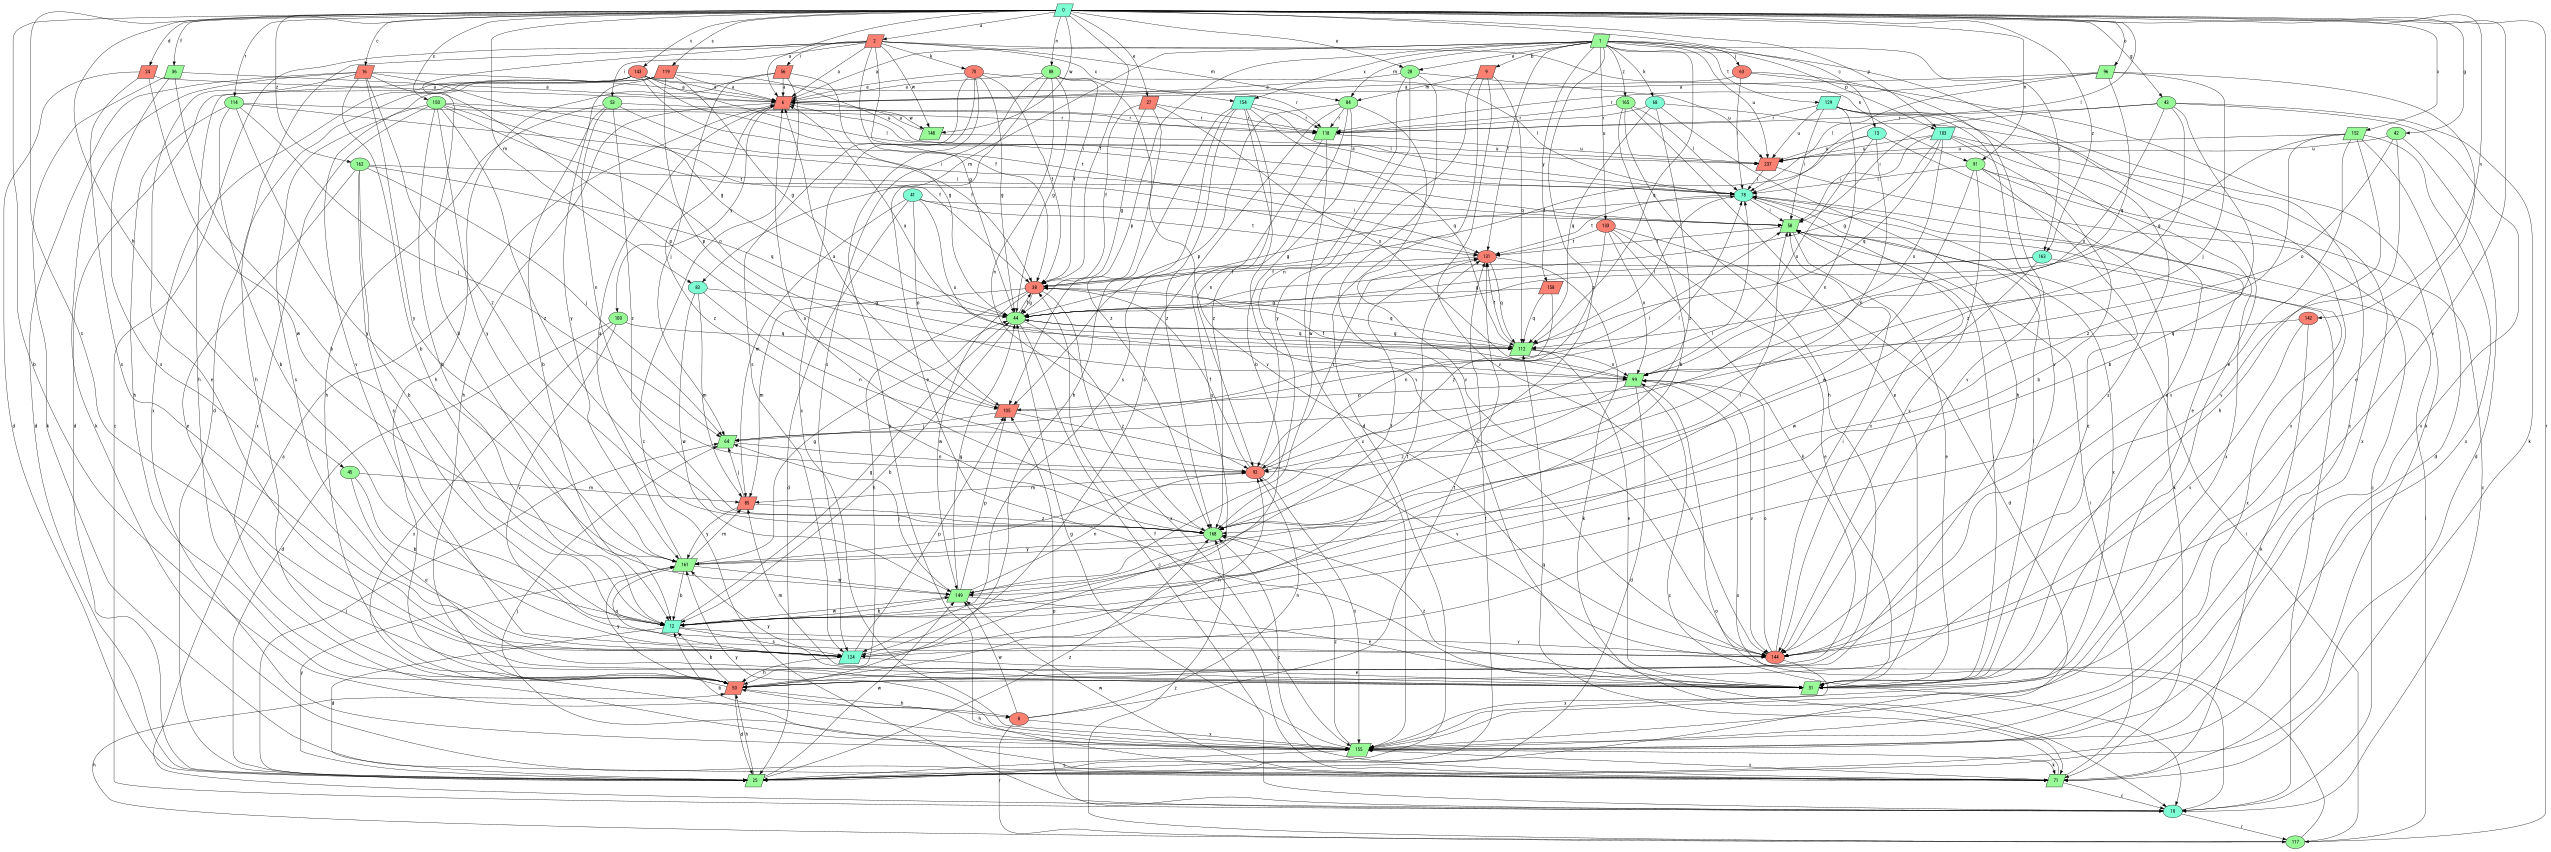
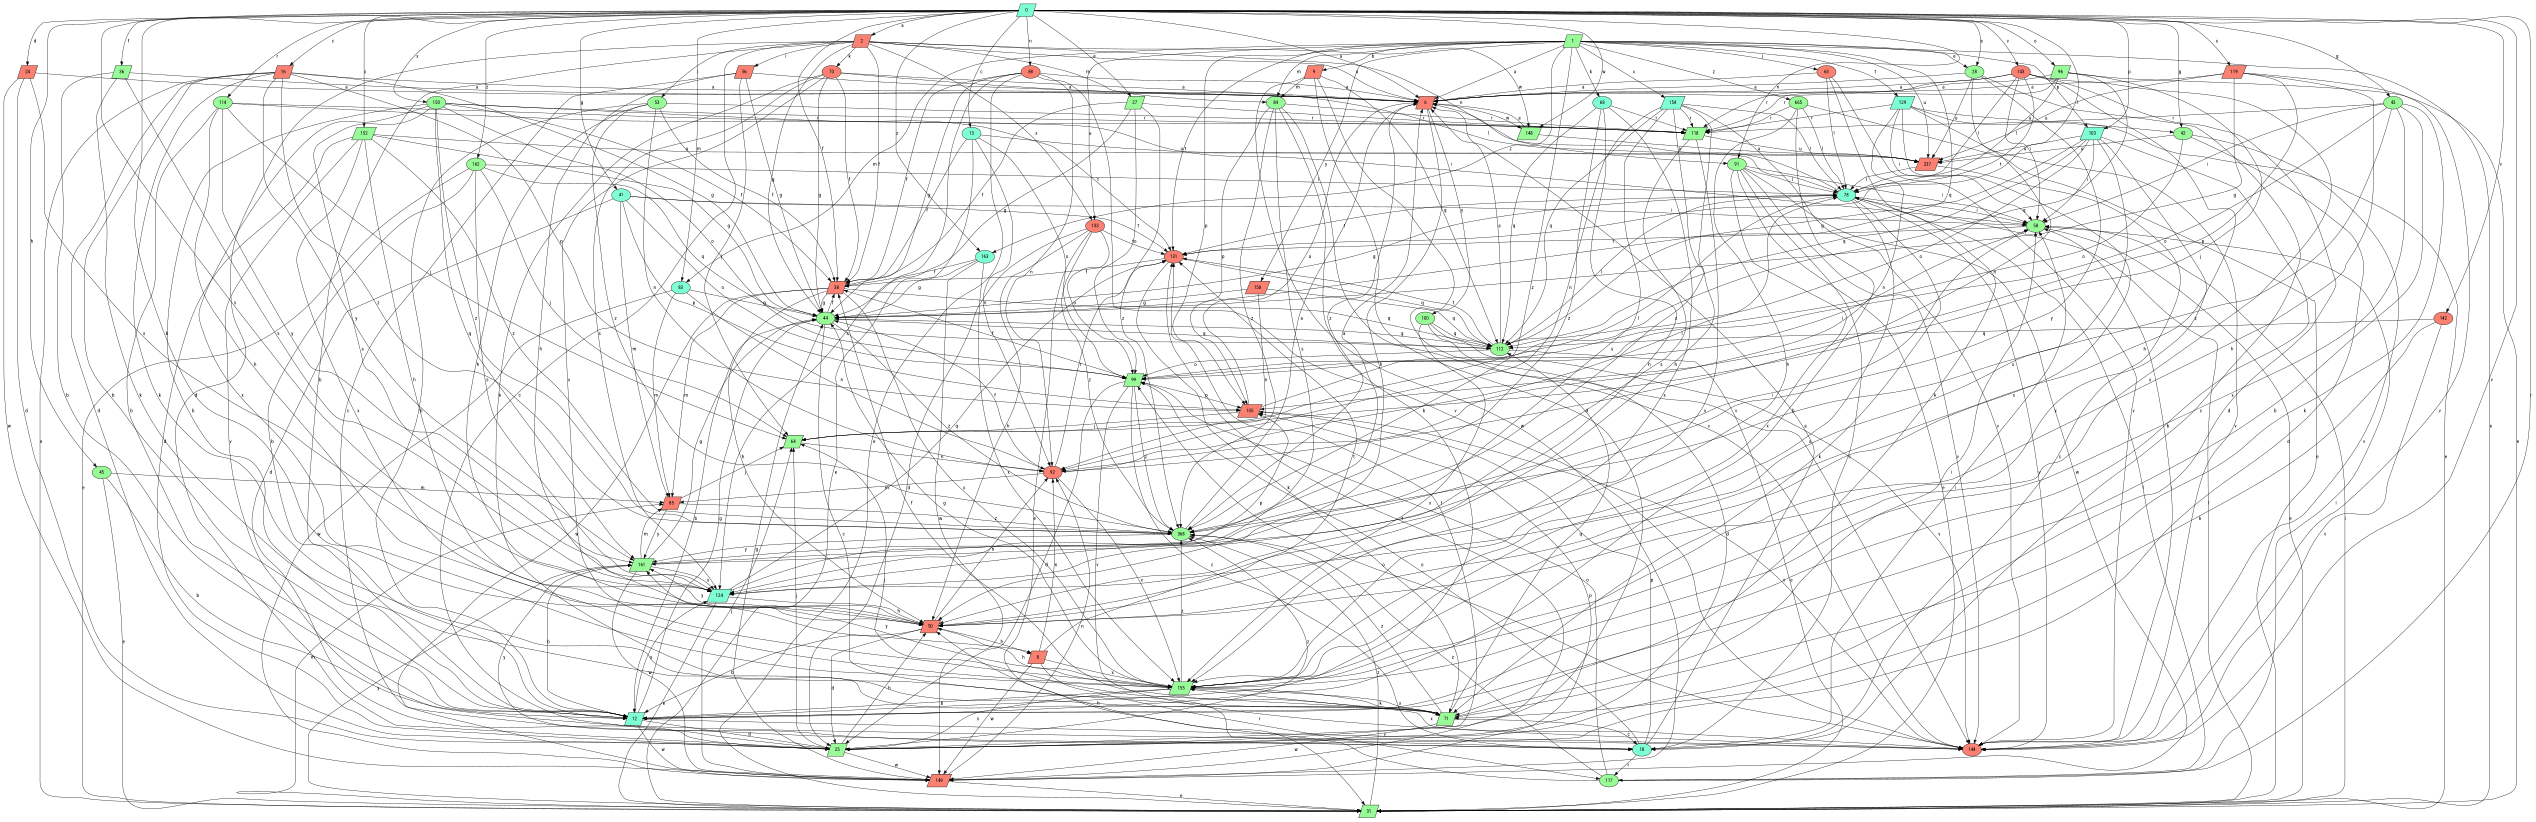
none -> (722, 20)
(1059, 60) -> (997, 108)
(1051, 72) -> (1031, 72)
(1149, 103) -> (1135, 103)
(1626, 103) -> (1798, 103)
(1795, 131) -> (2021, 120)
none -> (1886, 192)
(1790, 226) -> (2036, 226)
(1035, 288) -> (837, 288)
(568, 308) -> none
(488, 334) -> (470, 334)
(1522, 349) -> (1500, 349)
(1188, 351) -> (963, 369)
(1408, 457) -> (957, 426)
(1213, 534) -> (1181, 534)
(959, 596) -> (939, 781)
(823, 615) -> none
(1019, 719) -> (1038, 657)
